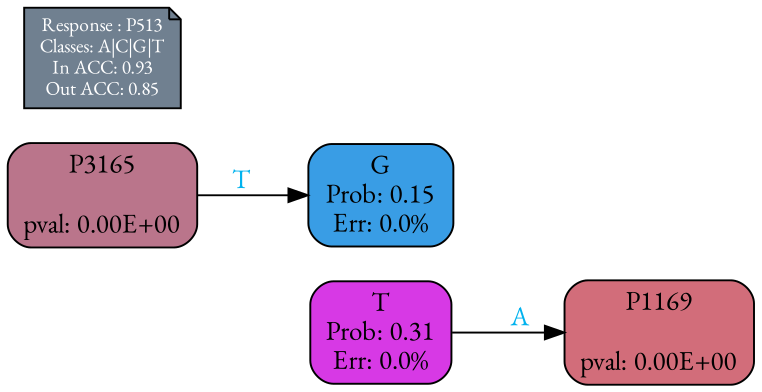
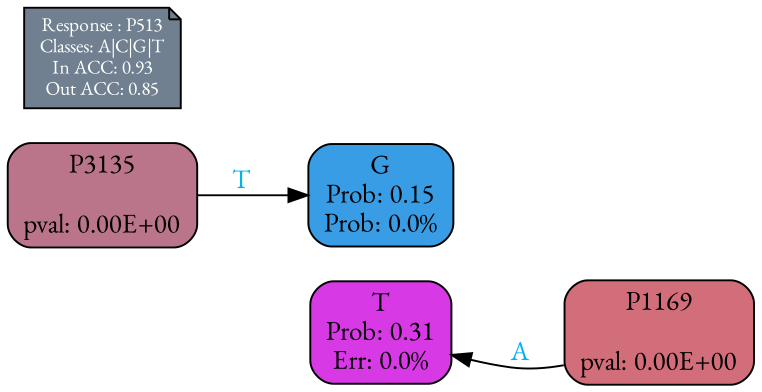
(102, 195) -> (102, 195)
(381, 195) -> (381, 195)
(498, 333) -> (517, 368)
